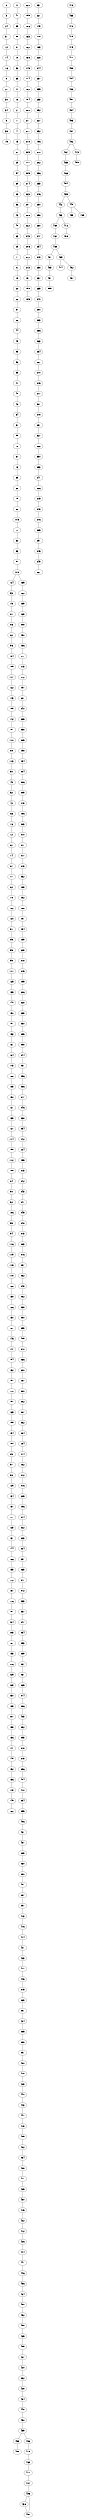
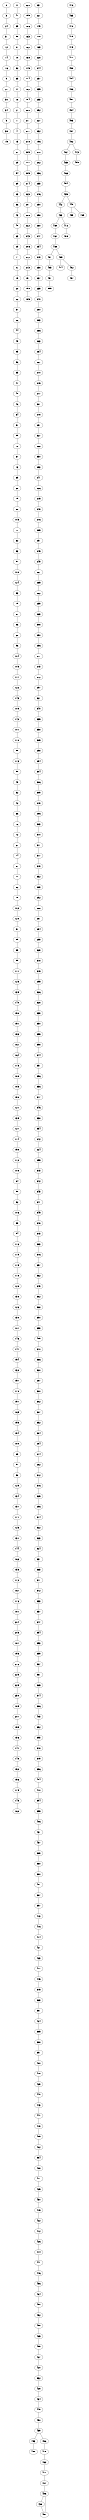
(20, 578) -> (39, 578)
